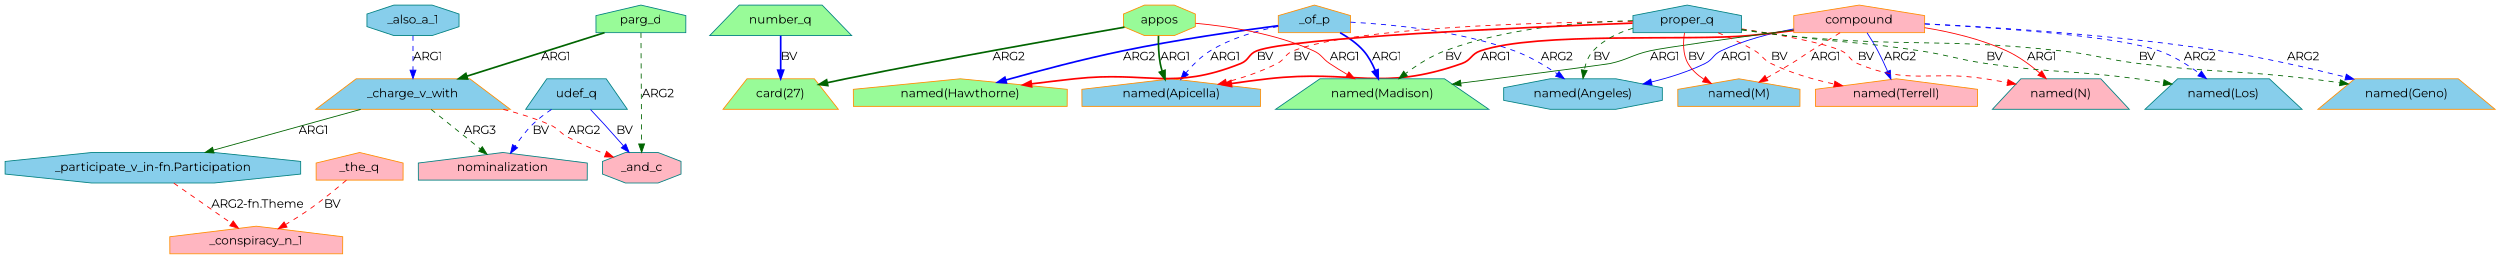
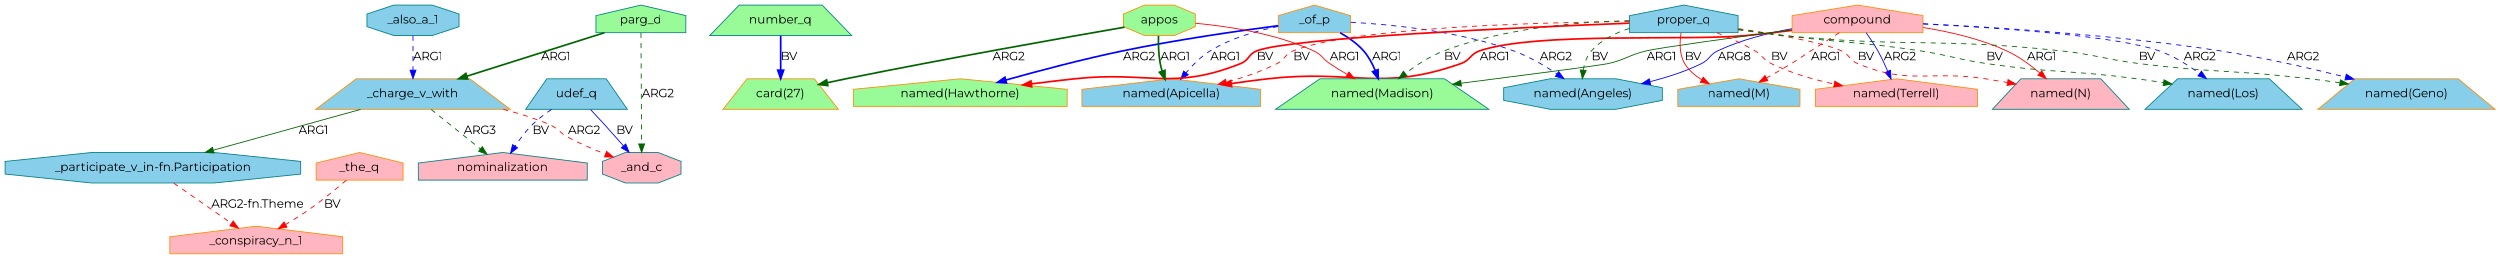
(1736, 57) -> (1735, 57)
